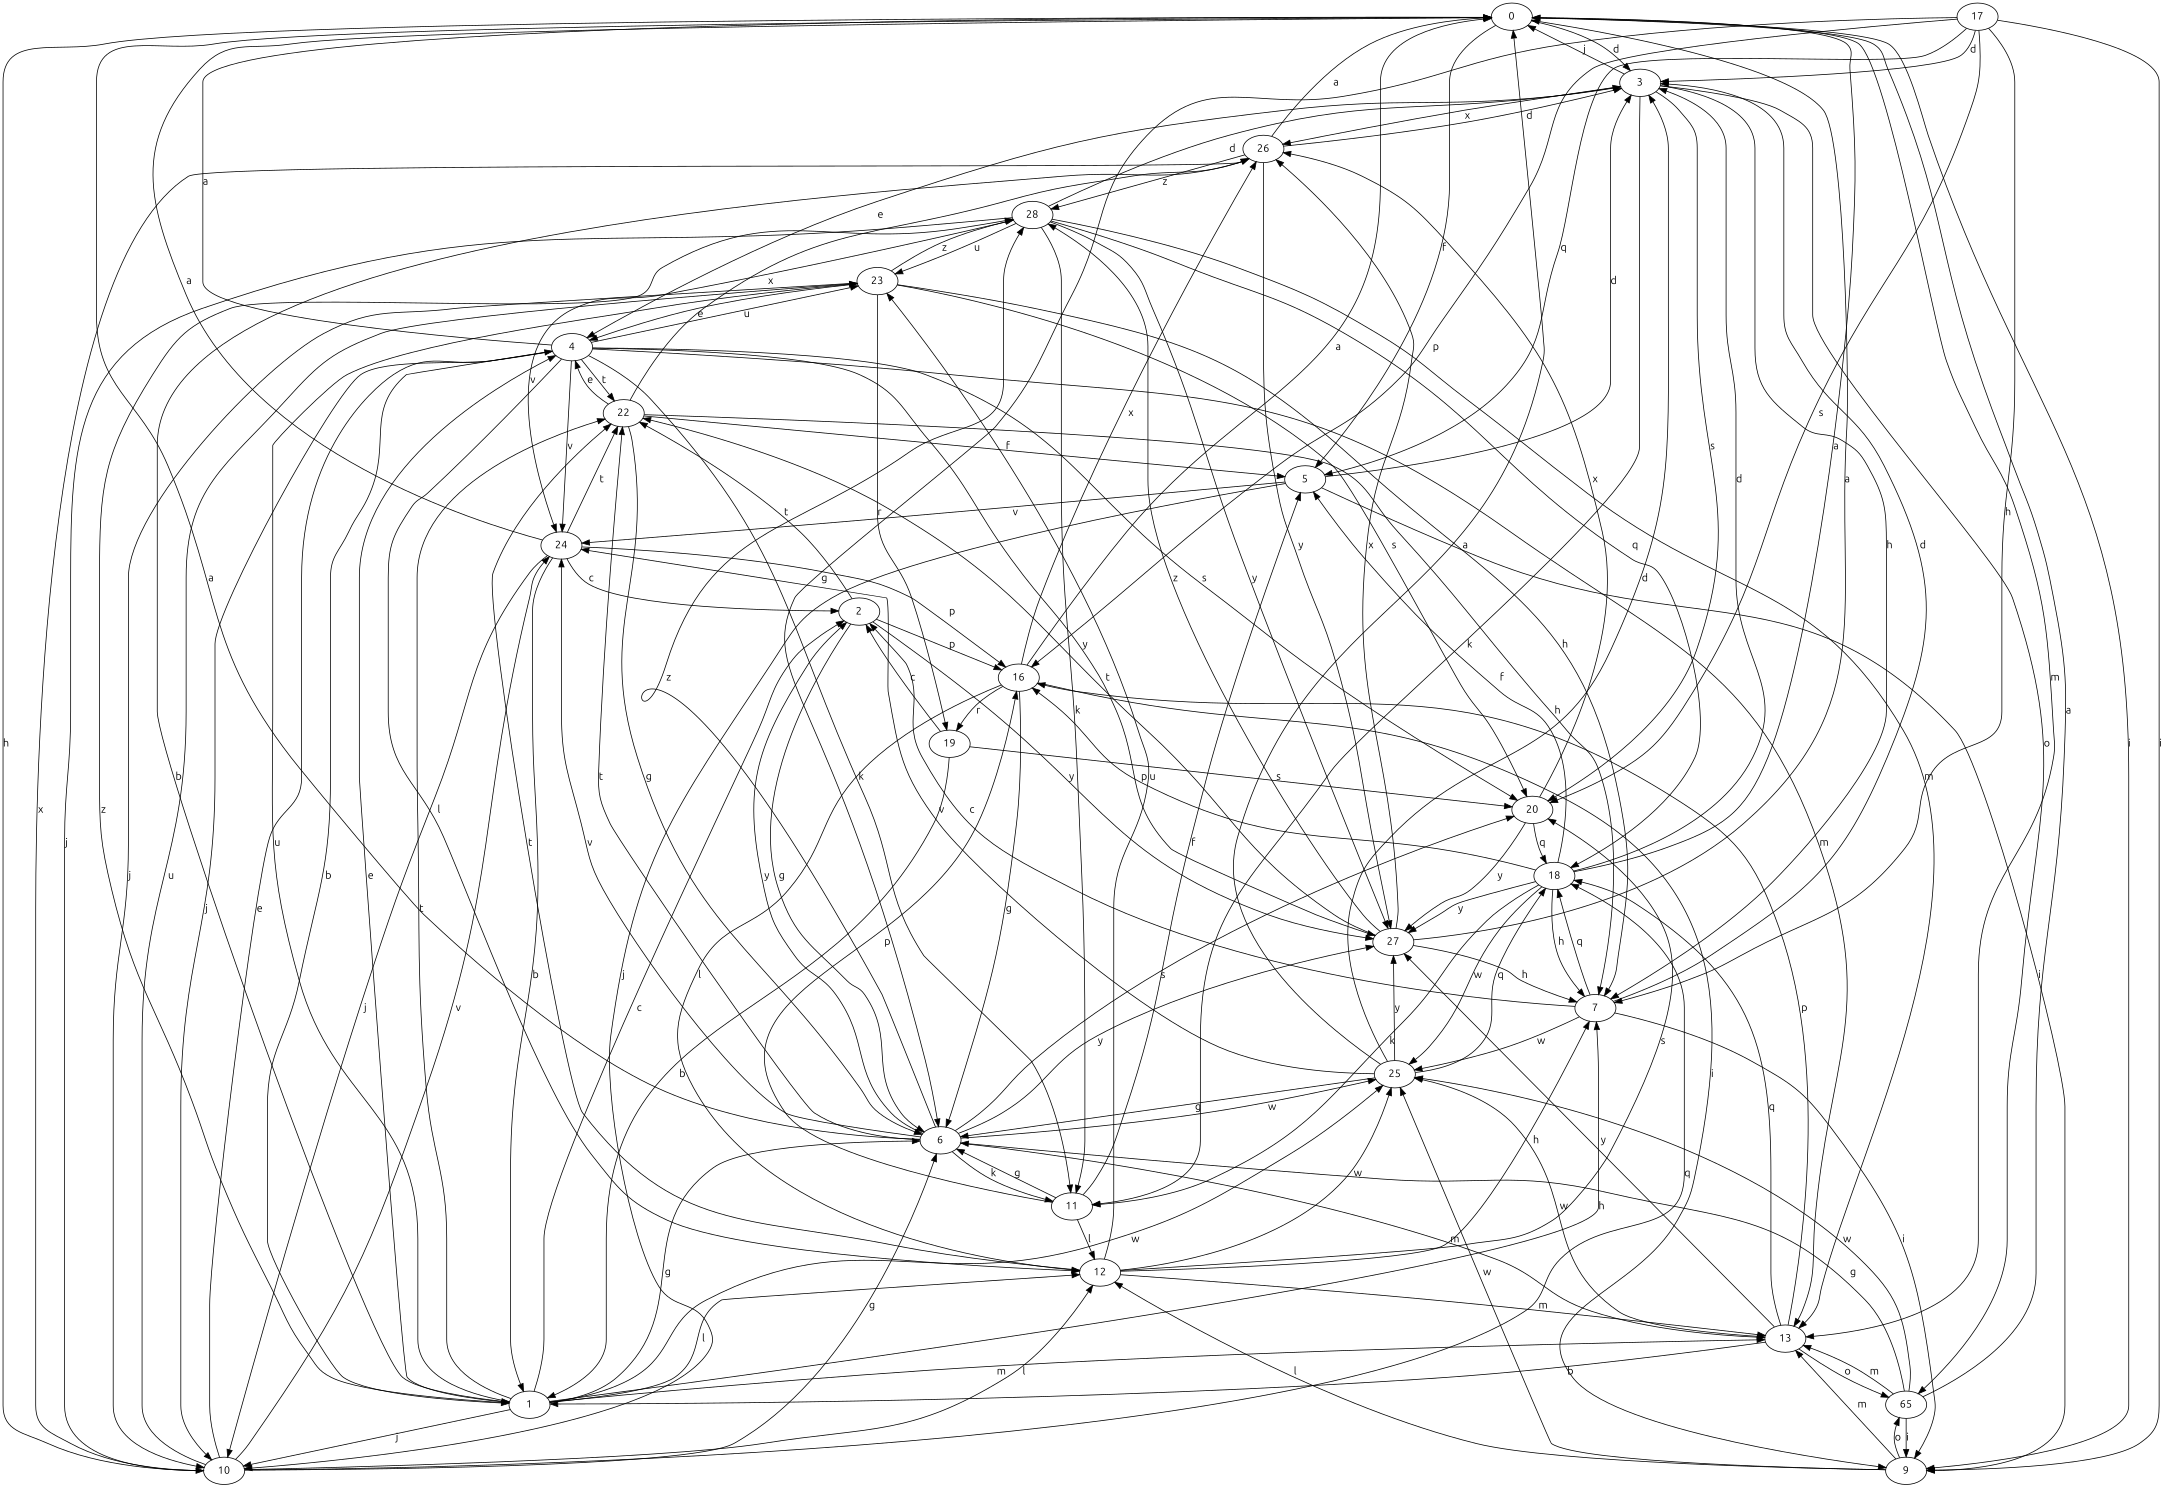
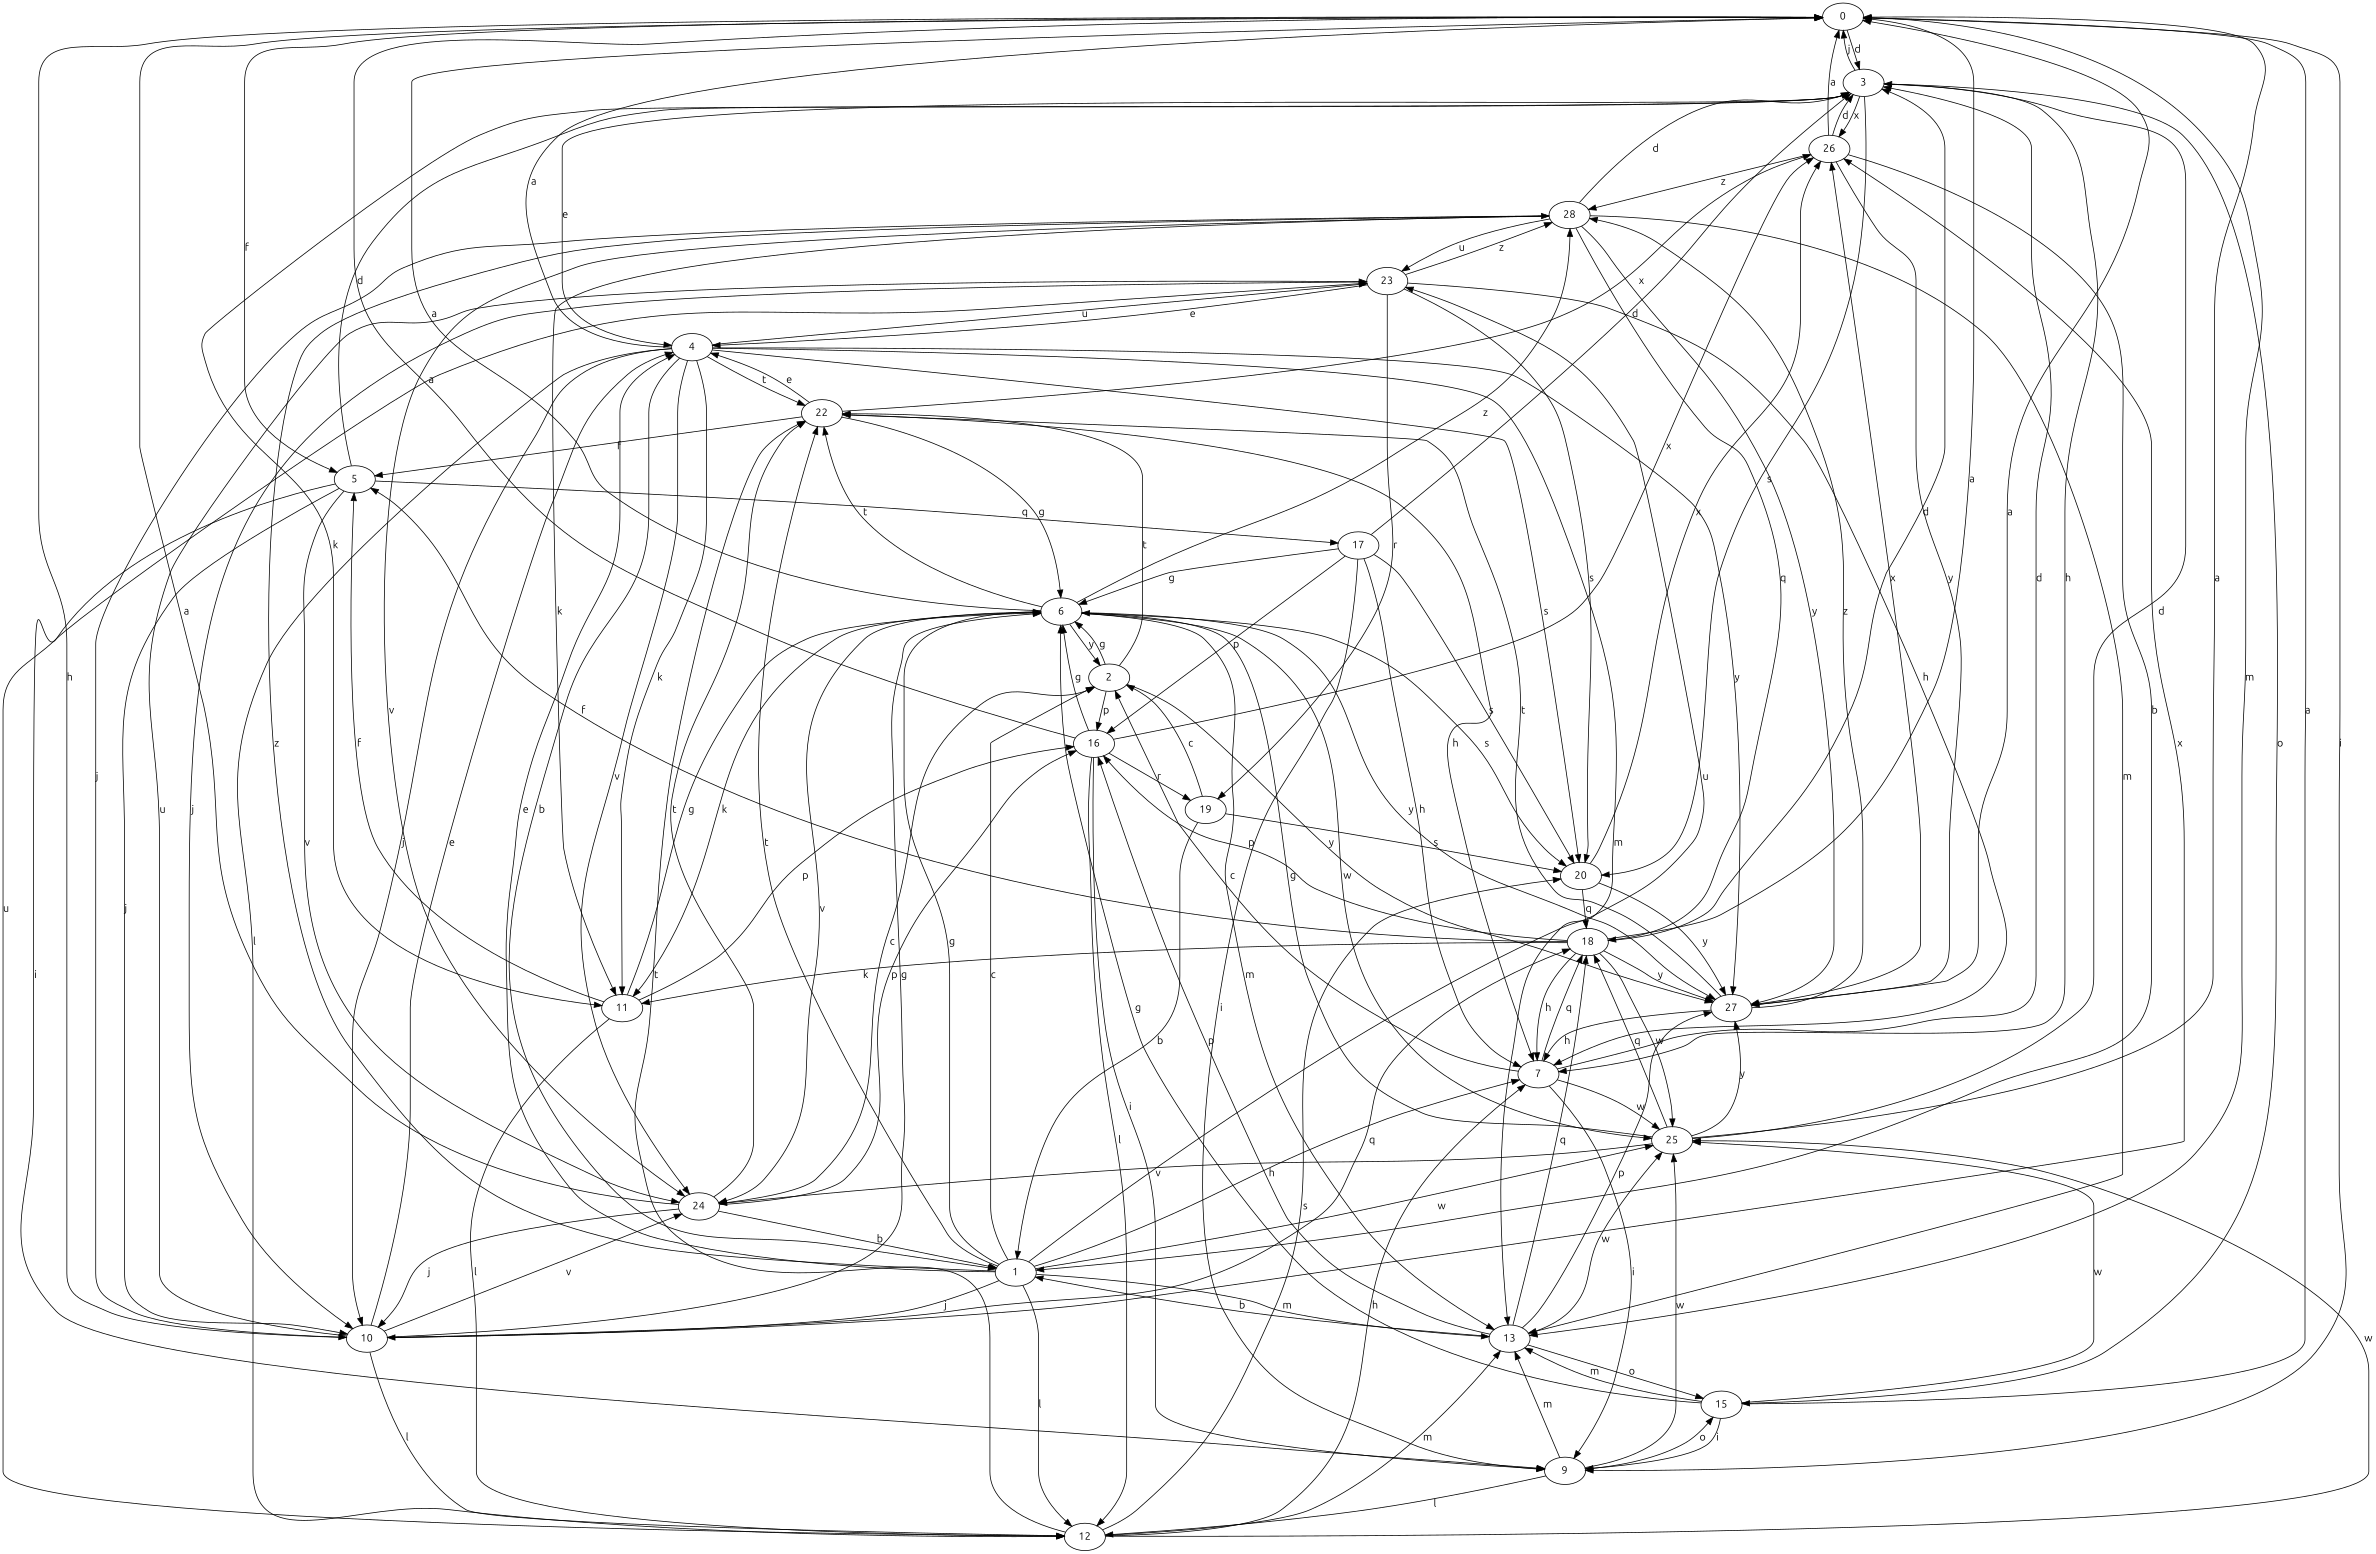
(1580, 147) -> (829, 504)
(1603, 1140) -> (1622, 1173)
(1906, 1405) -> (1722, 1405)
